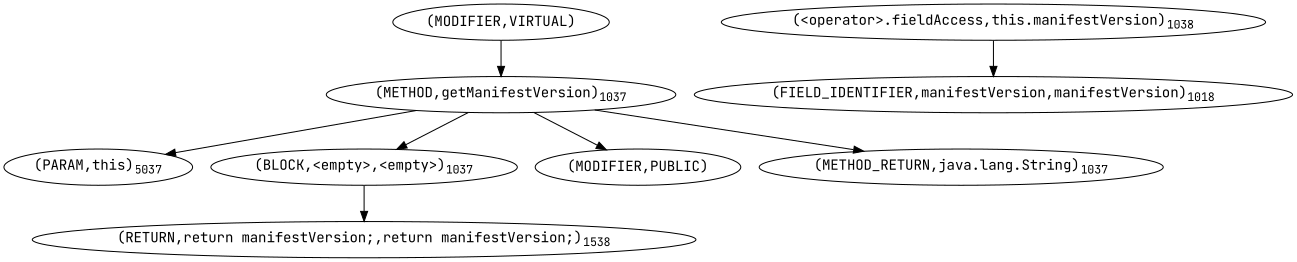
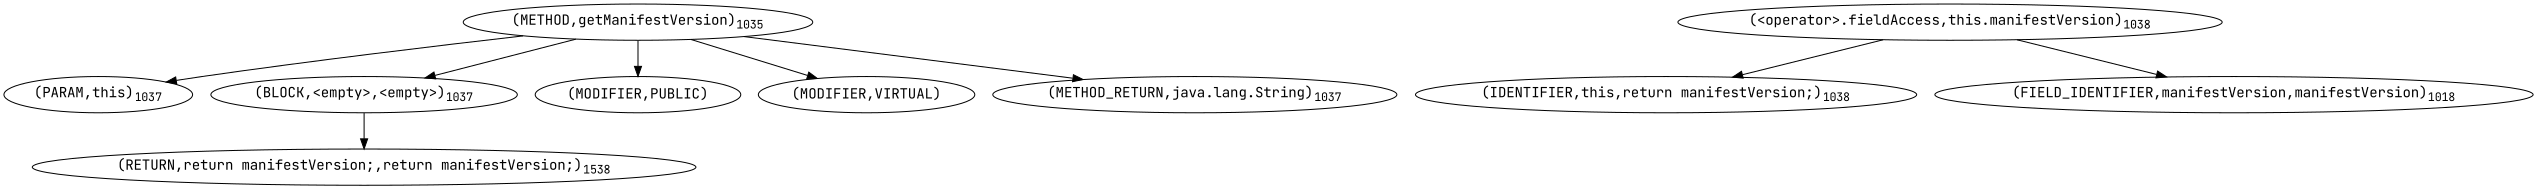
(501, 53) -> (749, 57)
(613, 93) -> (750, 21)
none -> (1666, 95)
(149, 166) -> (149, 93)
